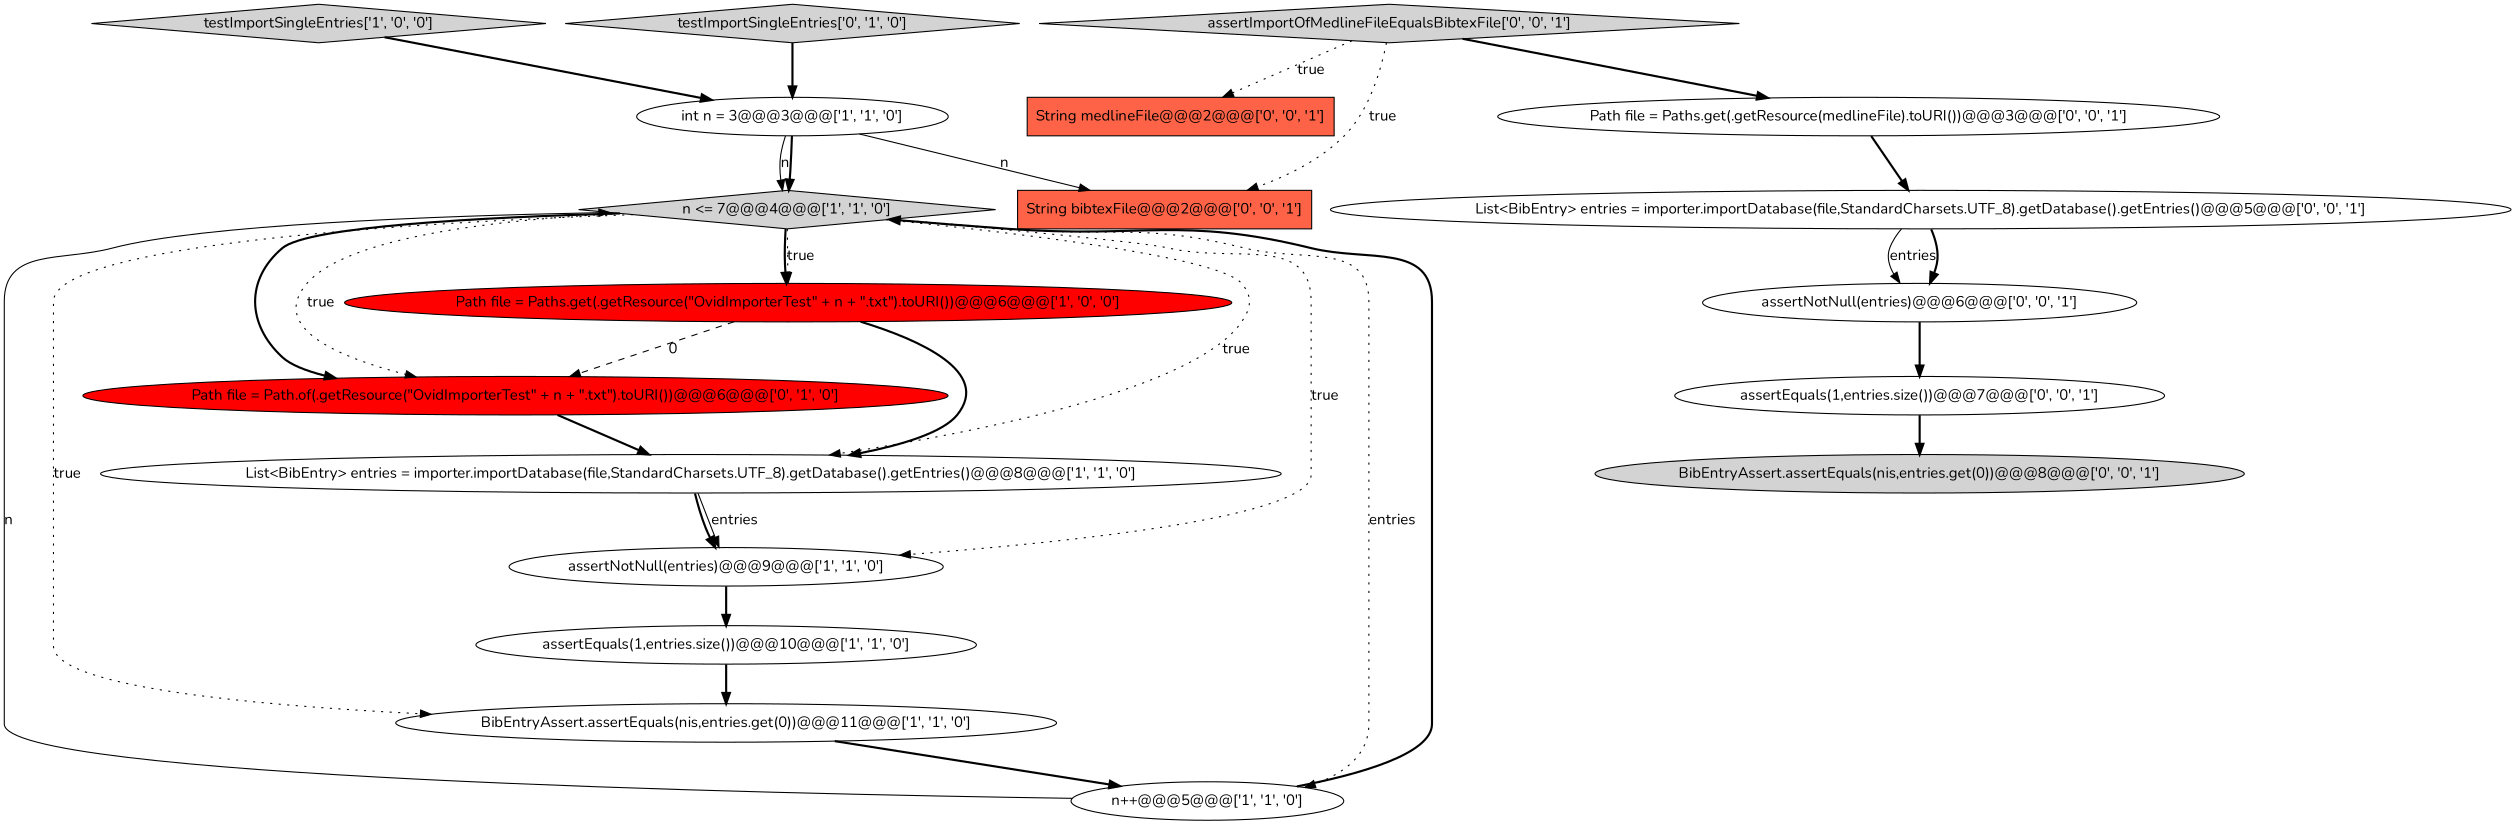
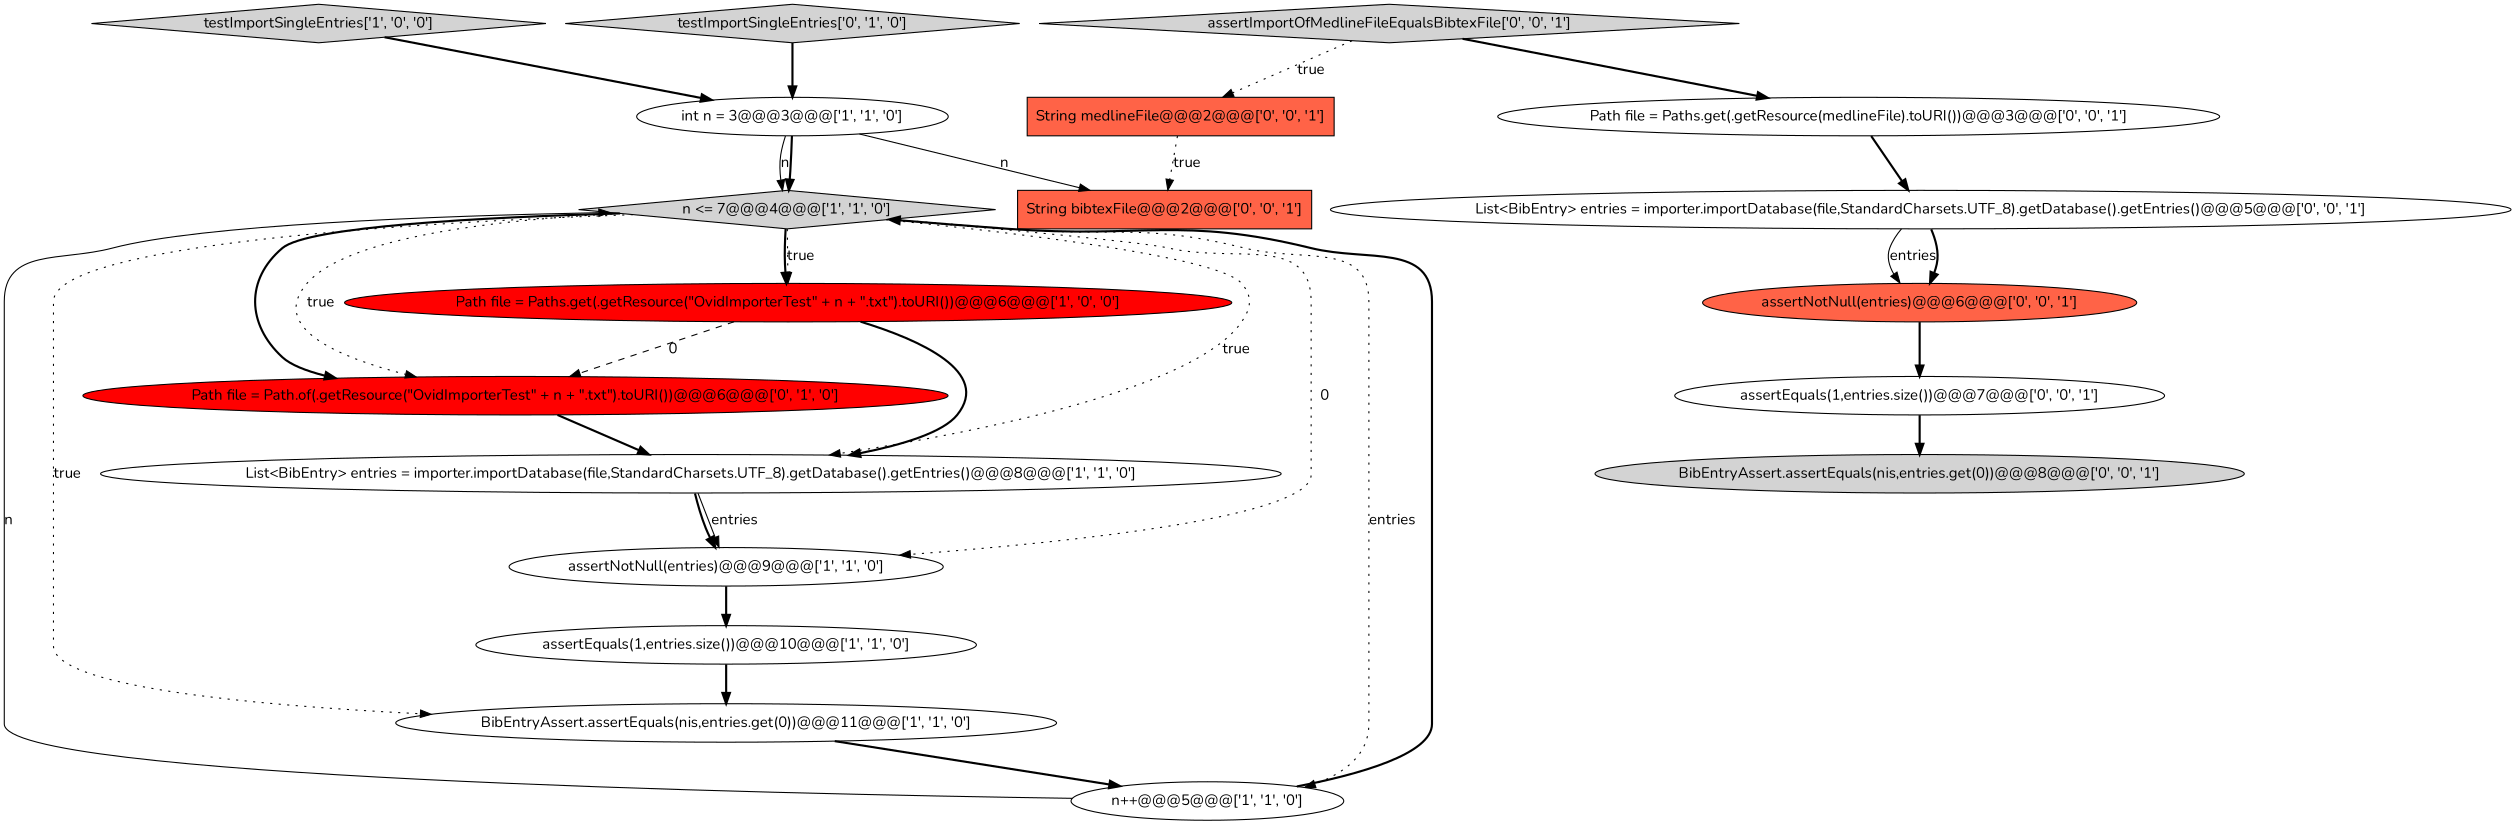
(1345, 135) -> (1174, 158)
(1920, 303) -> (1920, 303)
(1325, 396) -> (1325, 396)
